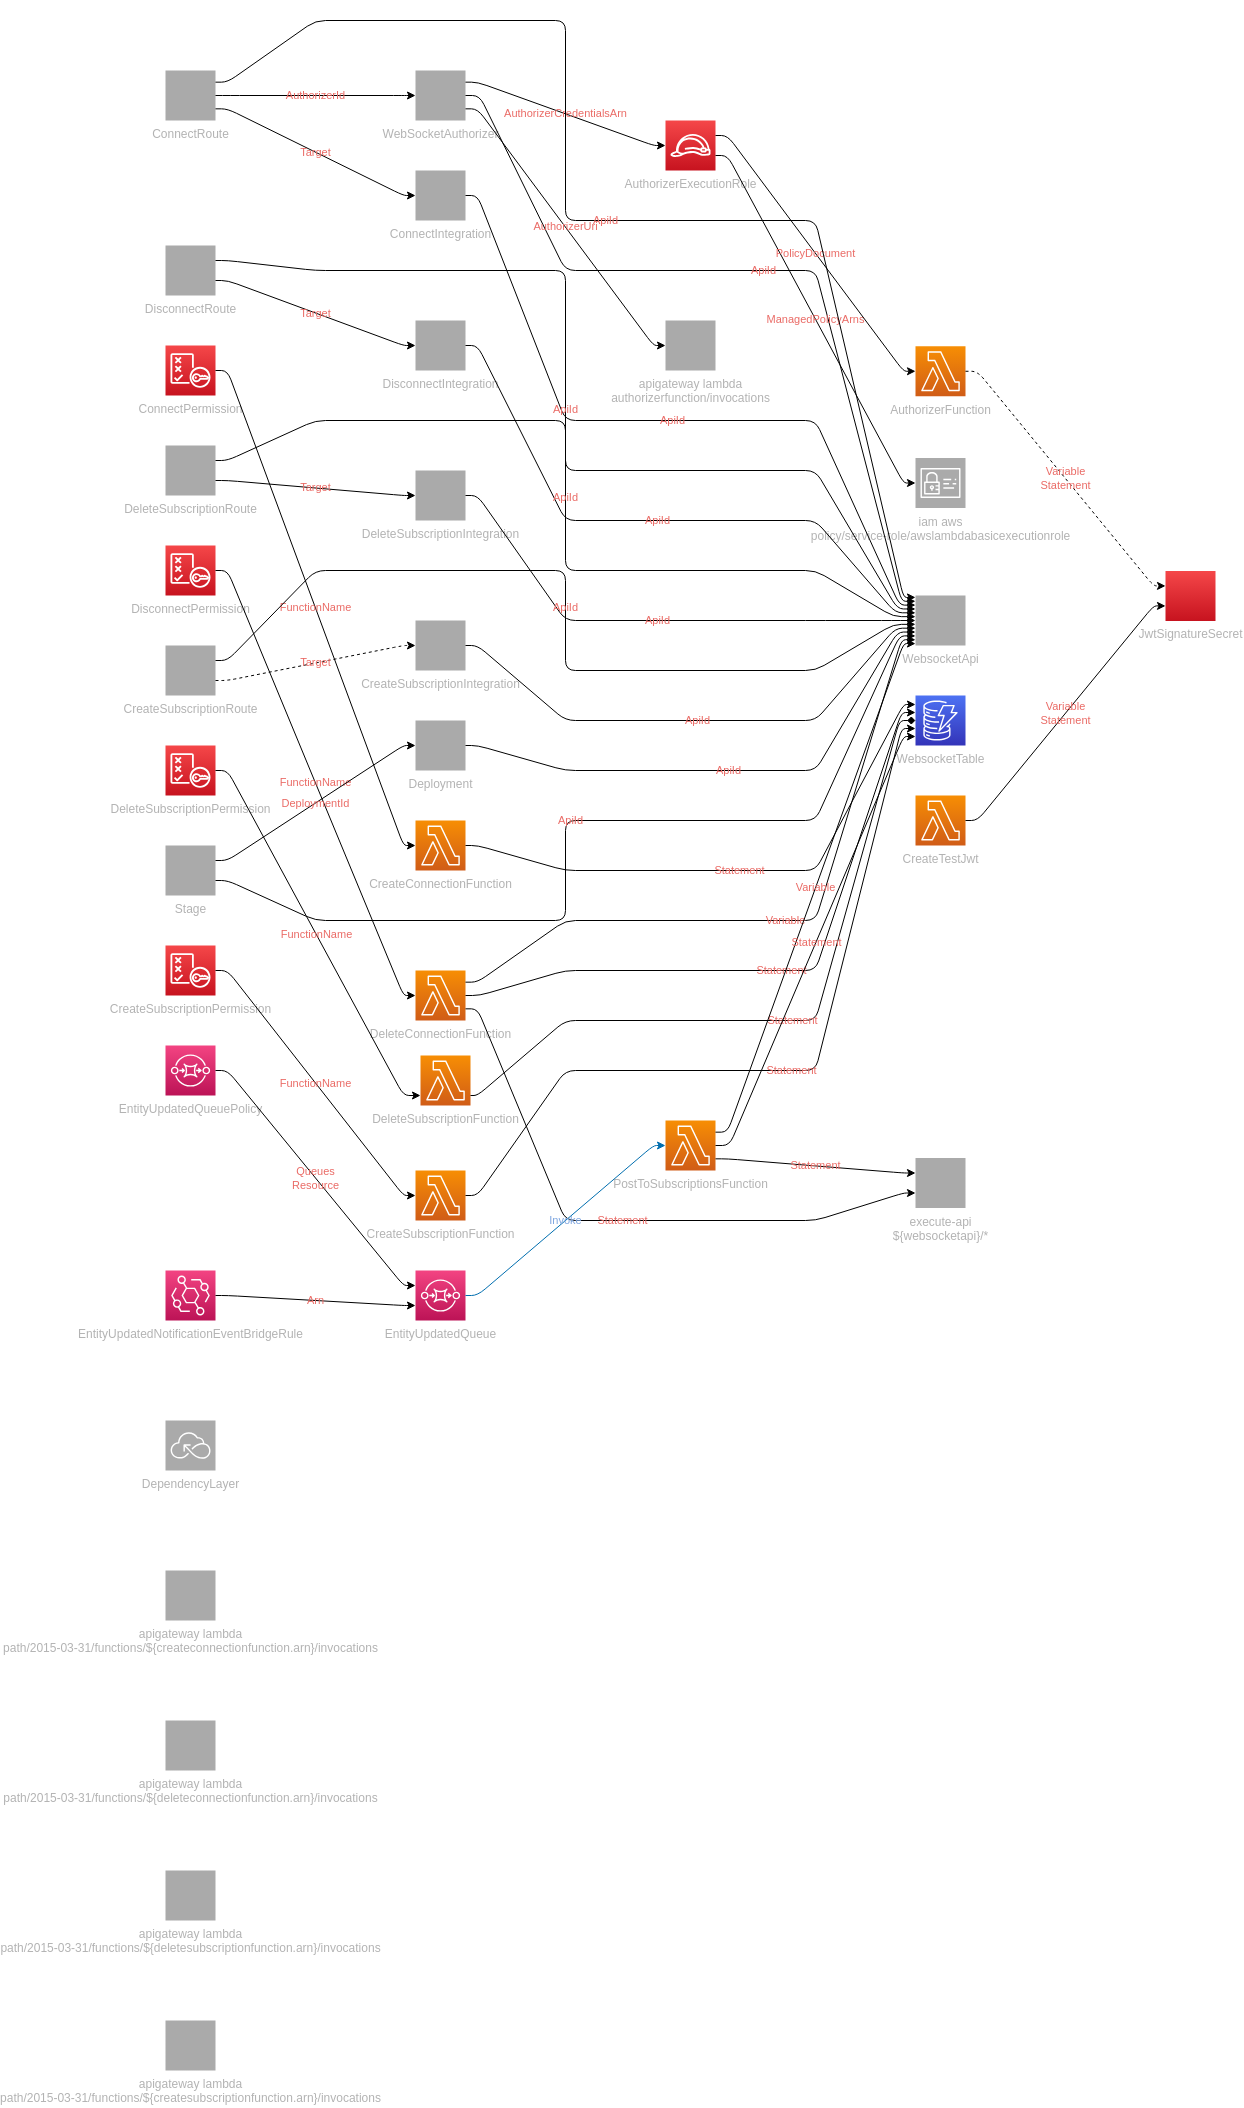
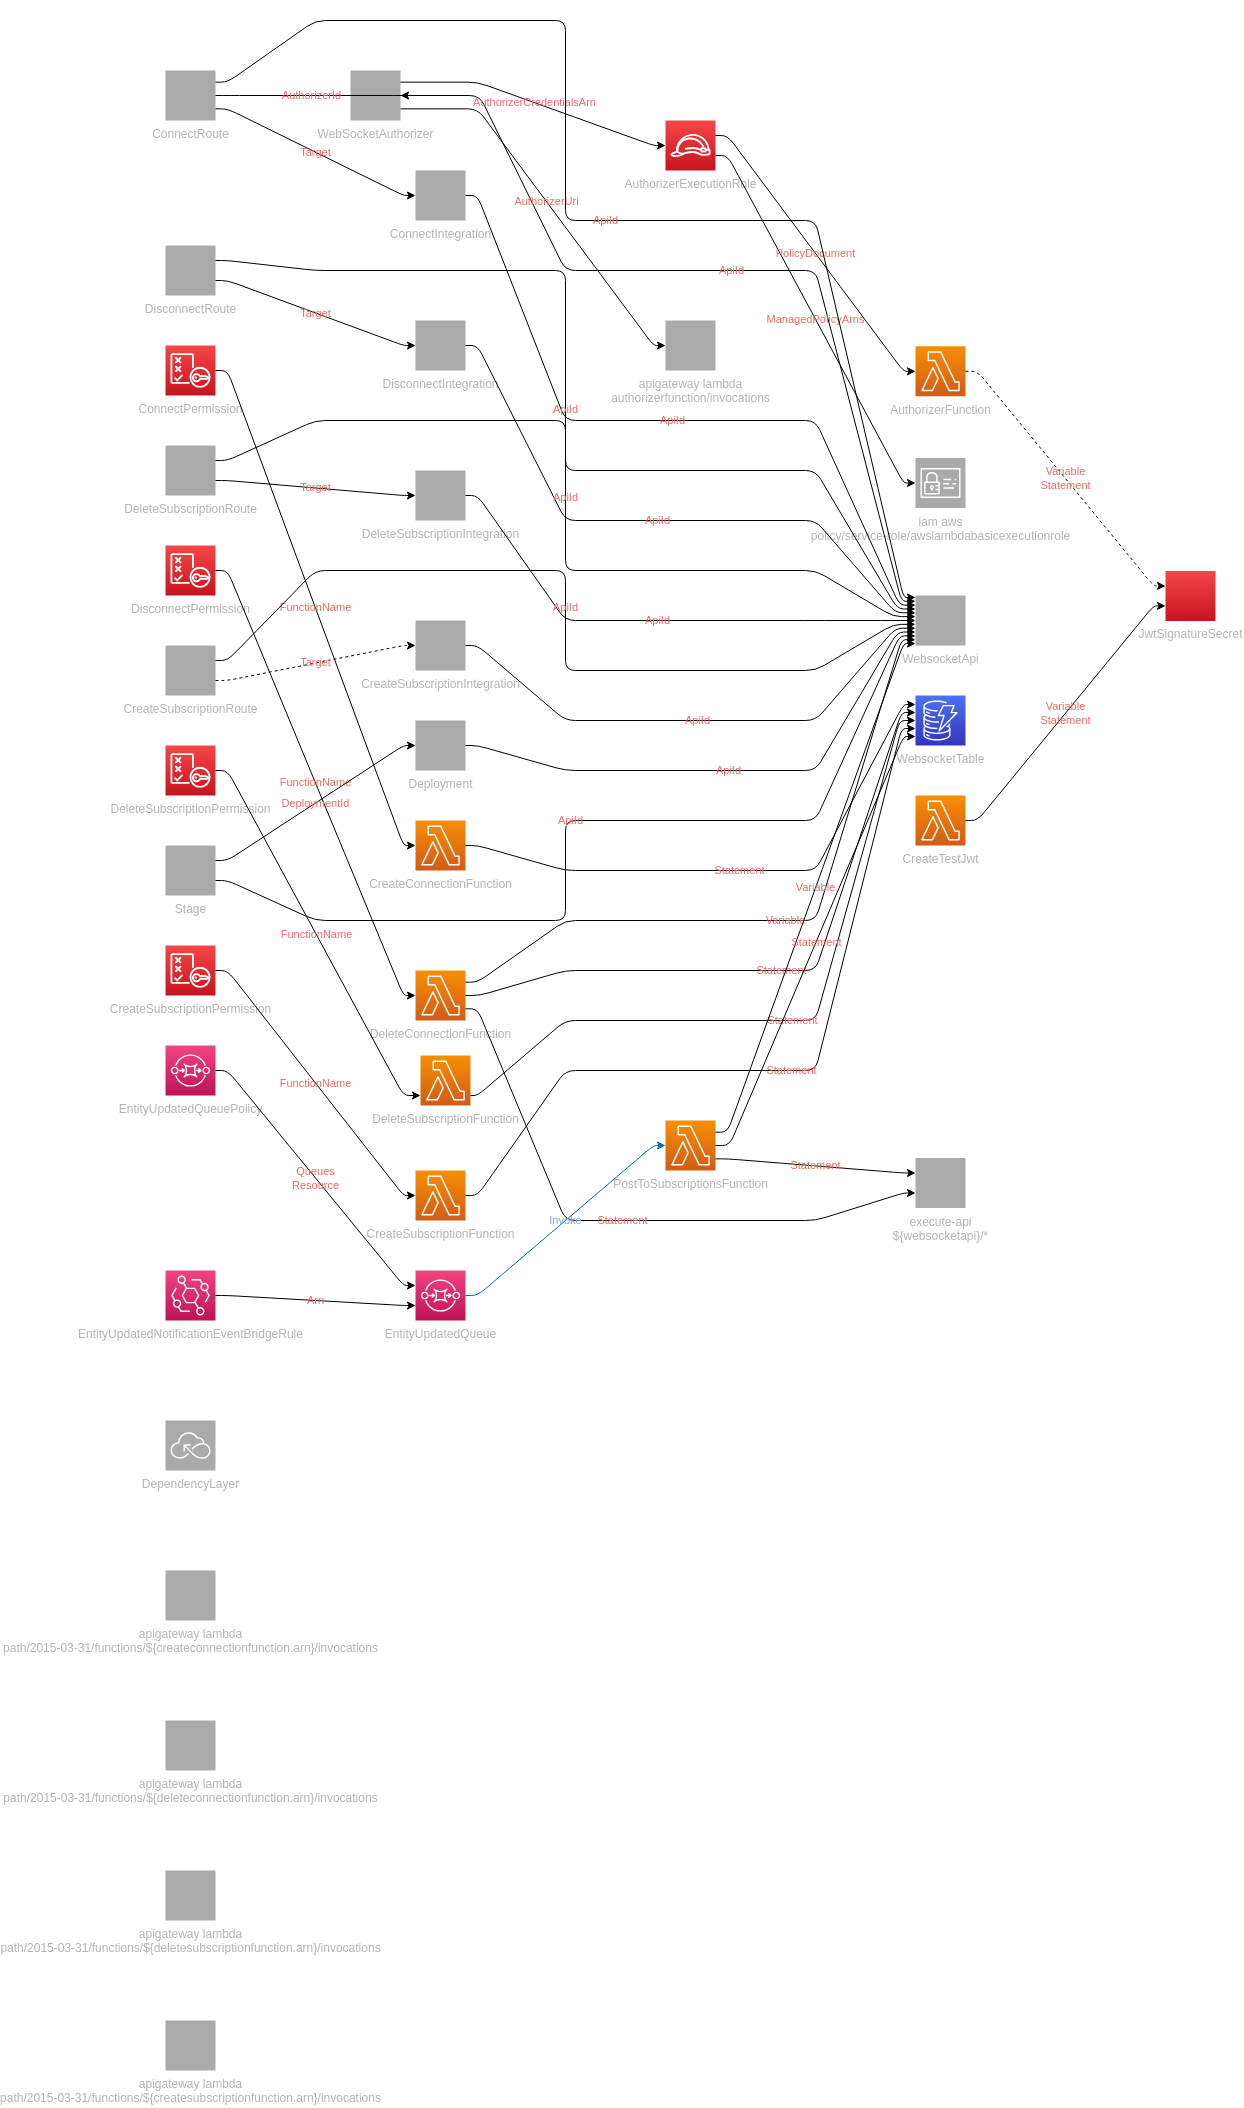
(441, 96) -> (376, 96)
(907, 721) -> (907, 721)
